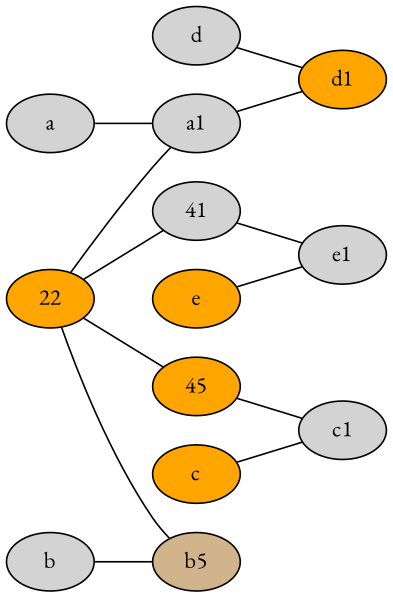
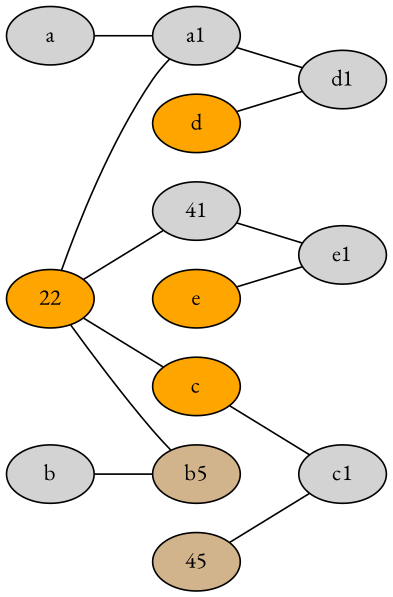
(196, 36) -> (196, 123)
(343, 80) -> (343, 80)
(123, 343) -> (123, 343)
(196, 386) -> (196, 562)
